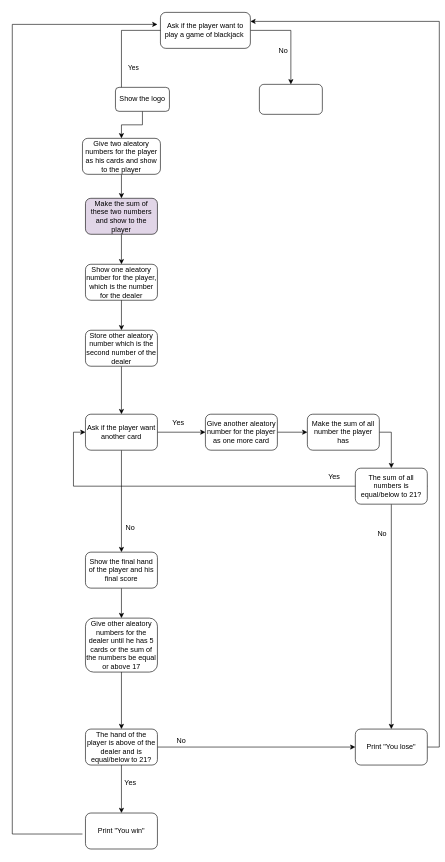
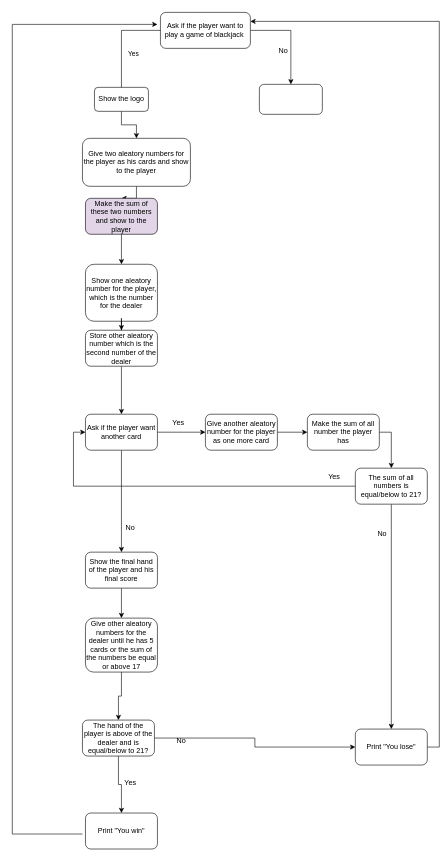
(143, 99) -> (122, 99)
(122, 156) -> (137, 162)
(122, 282) -> (122, 293)
(122, 747) -> (119, 738)
